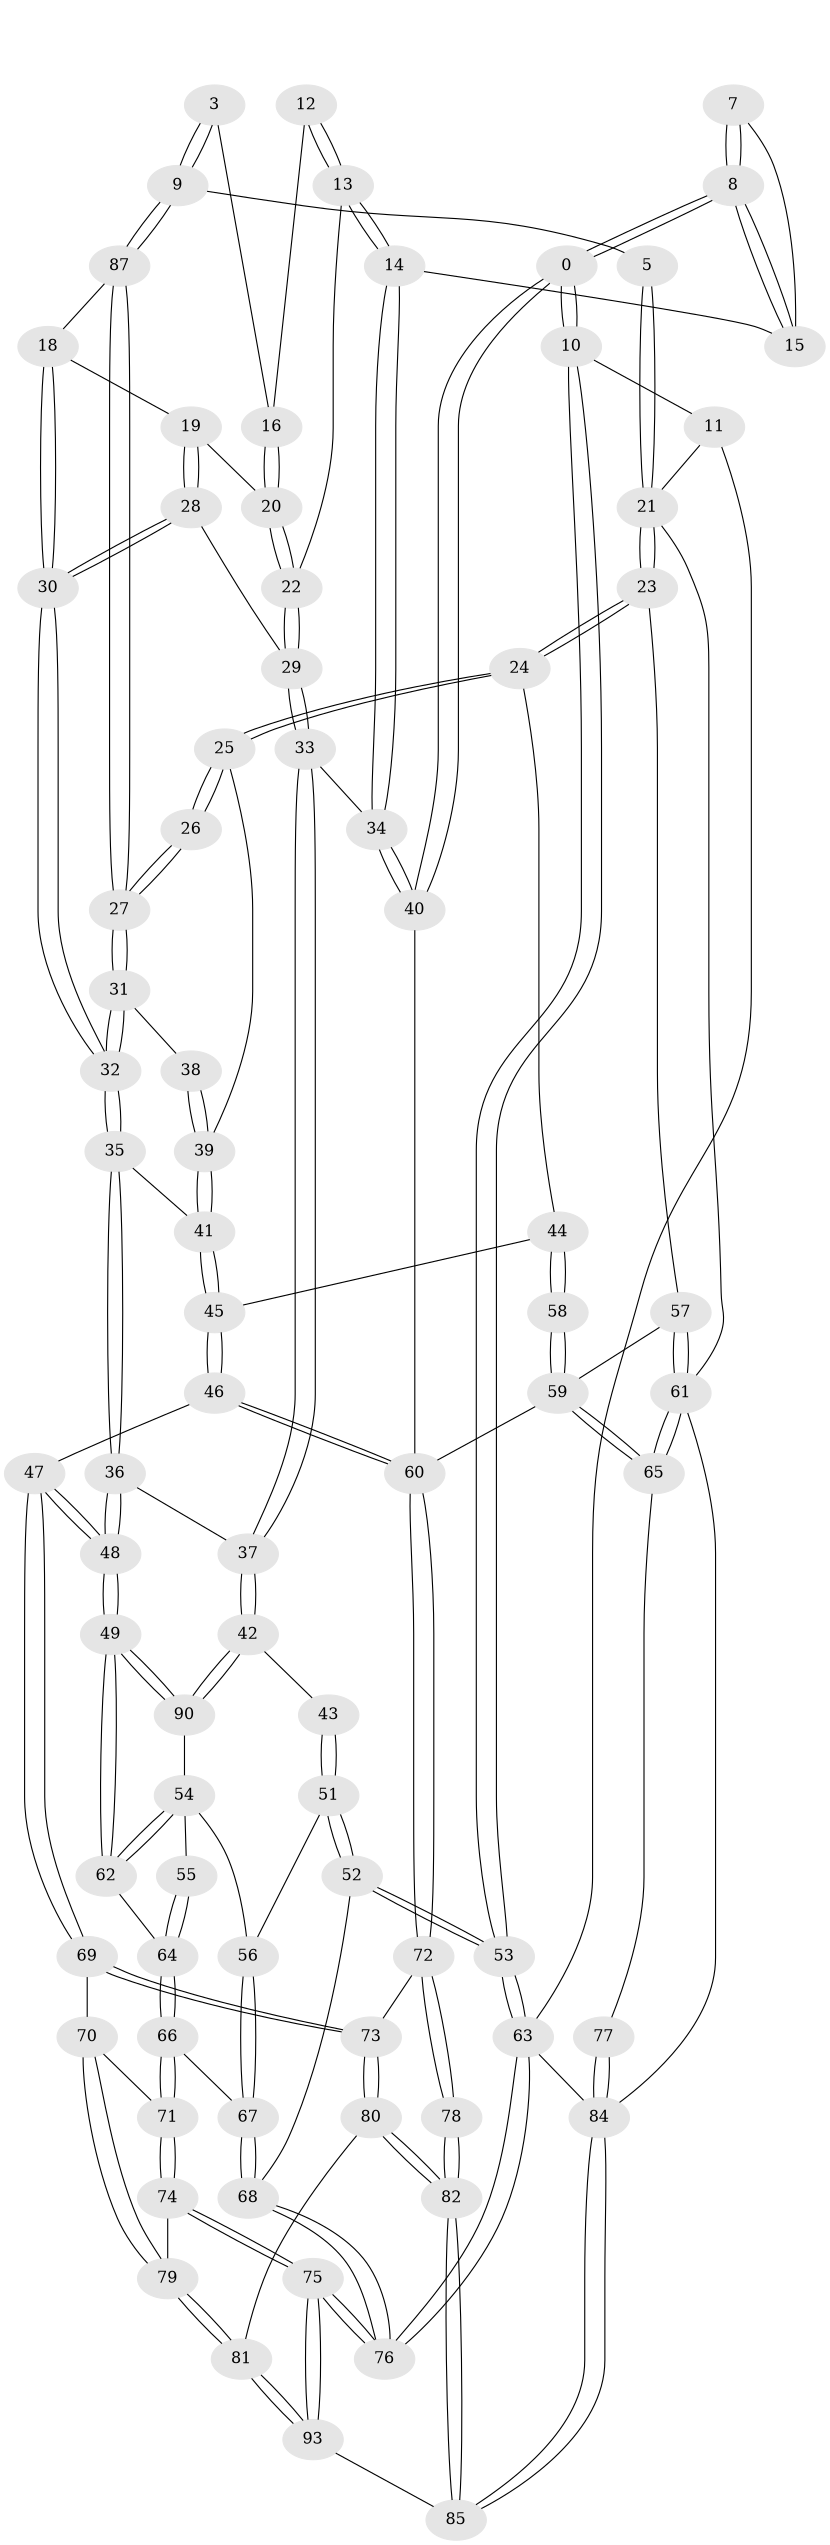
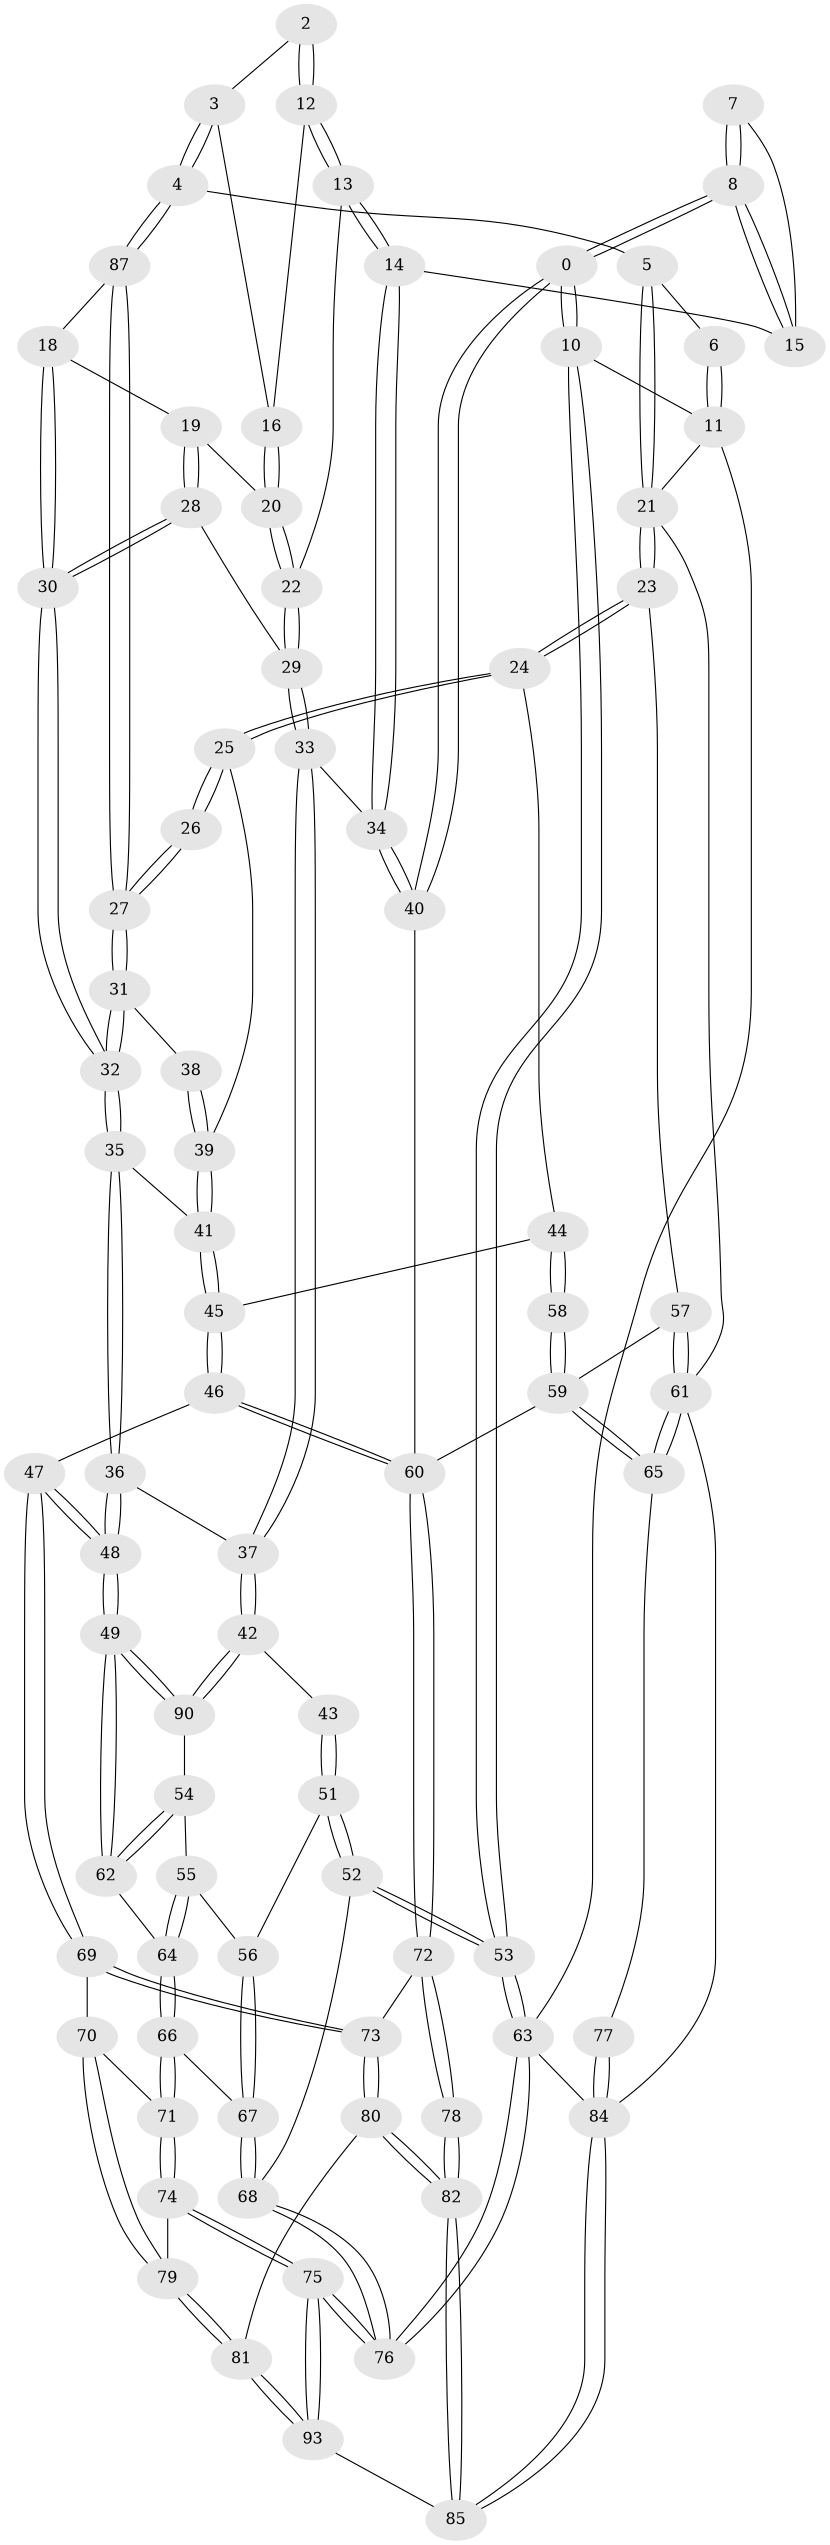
none -> (306, 25)
(178, 186) -> (178, 186)
none -> (714, 347)
(233, 1871) -> (217, 1916)
